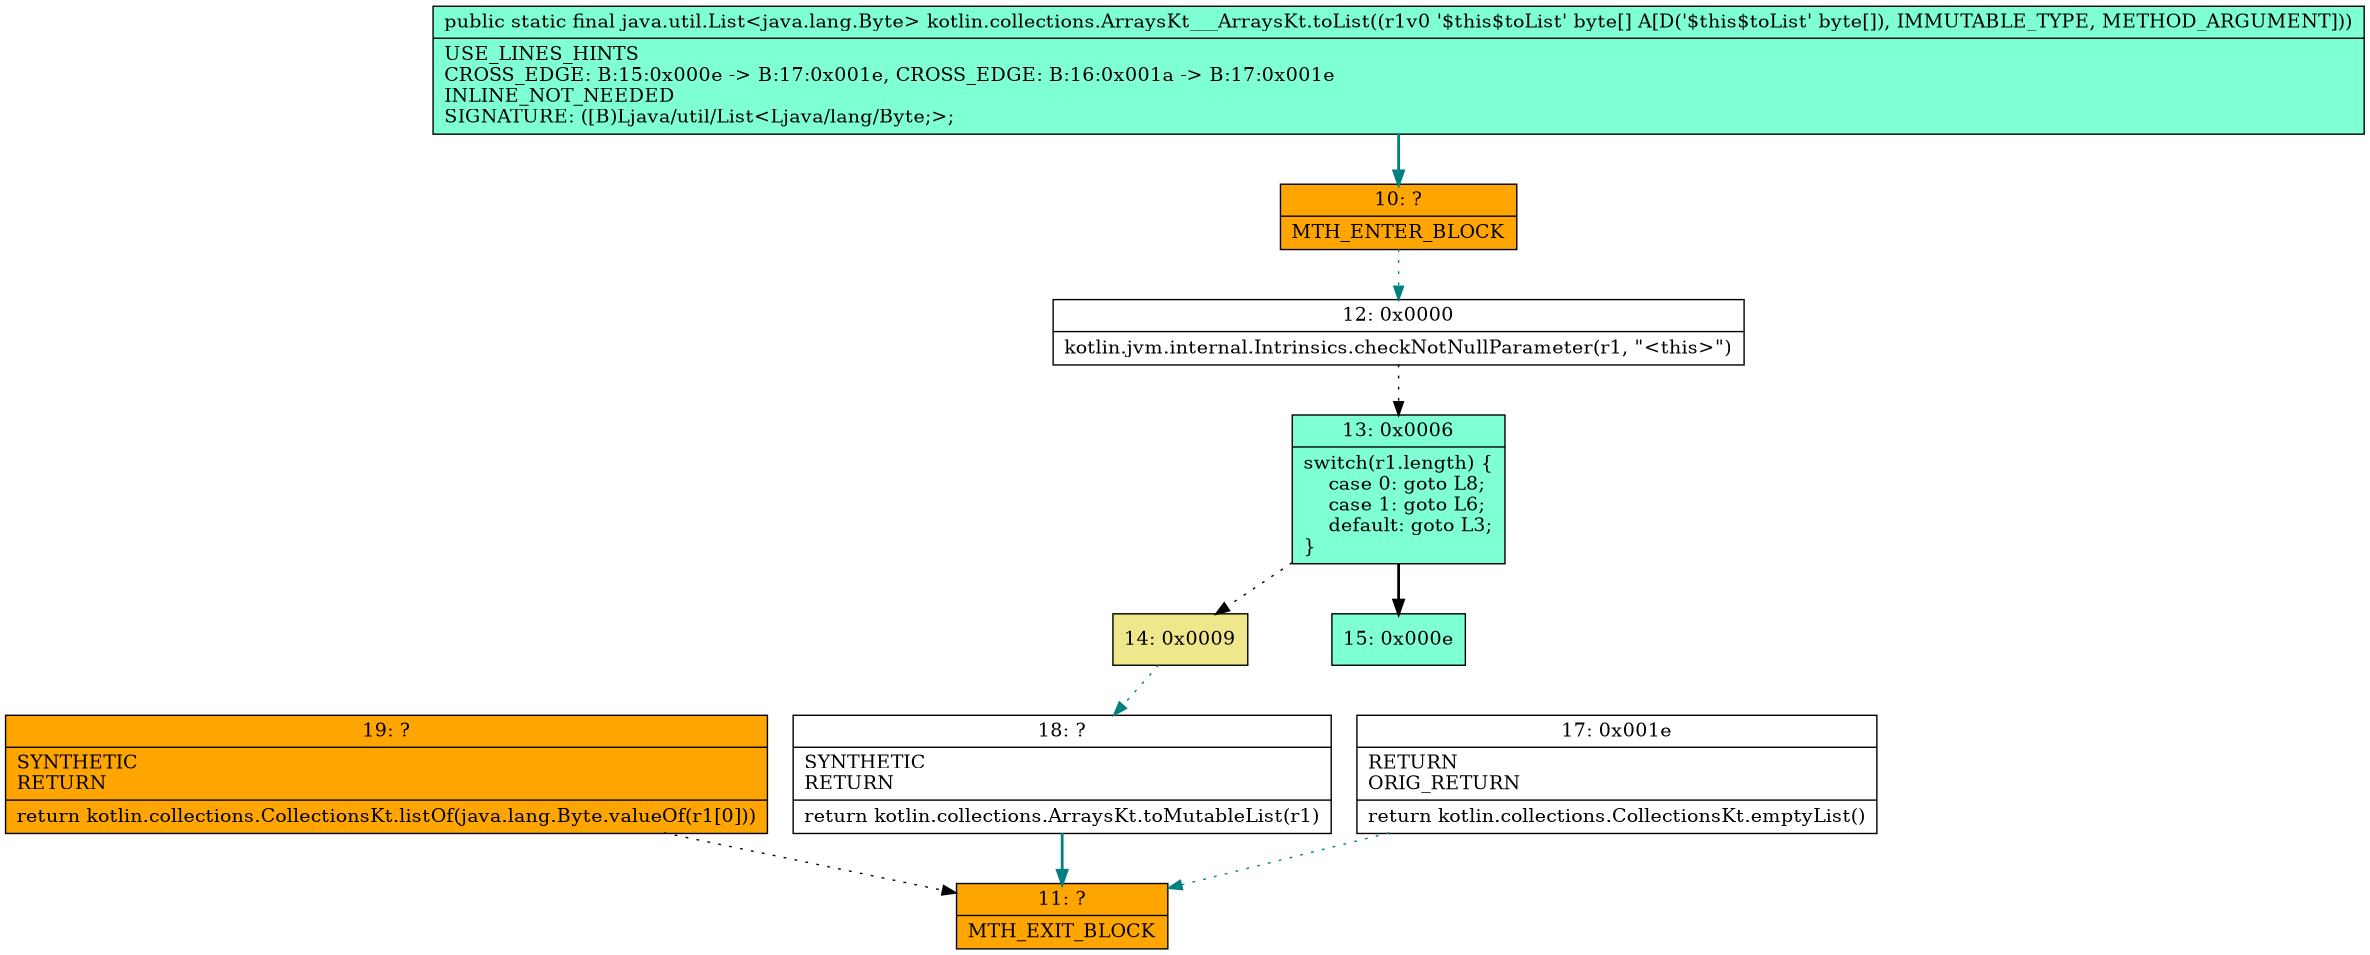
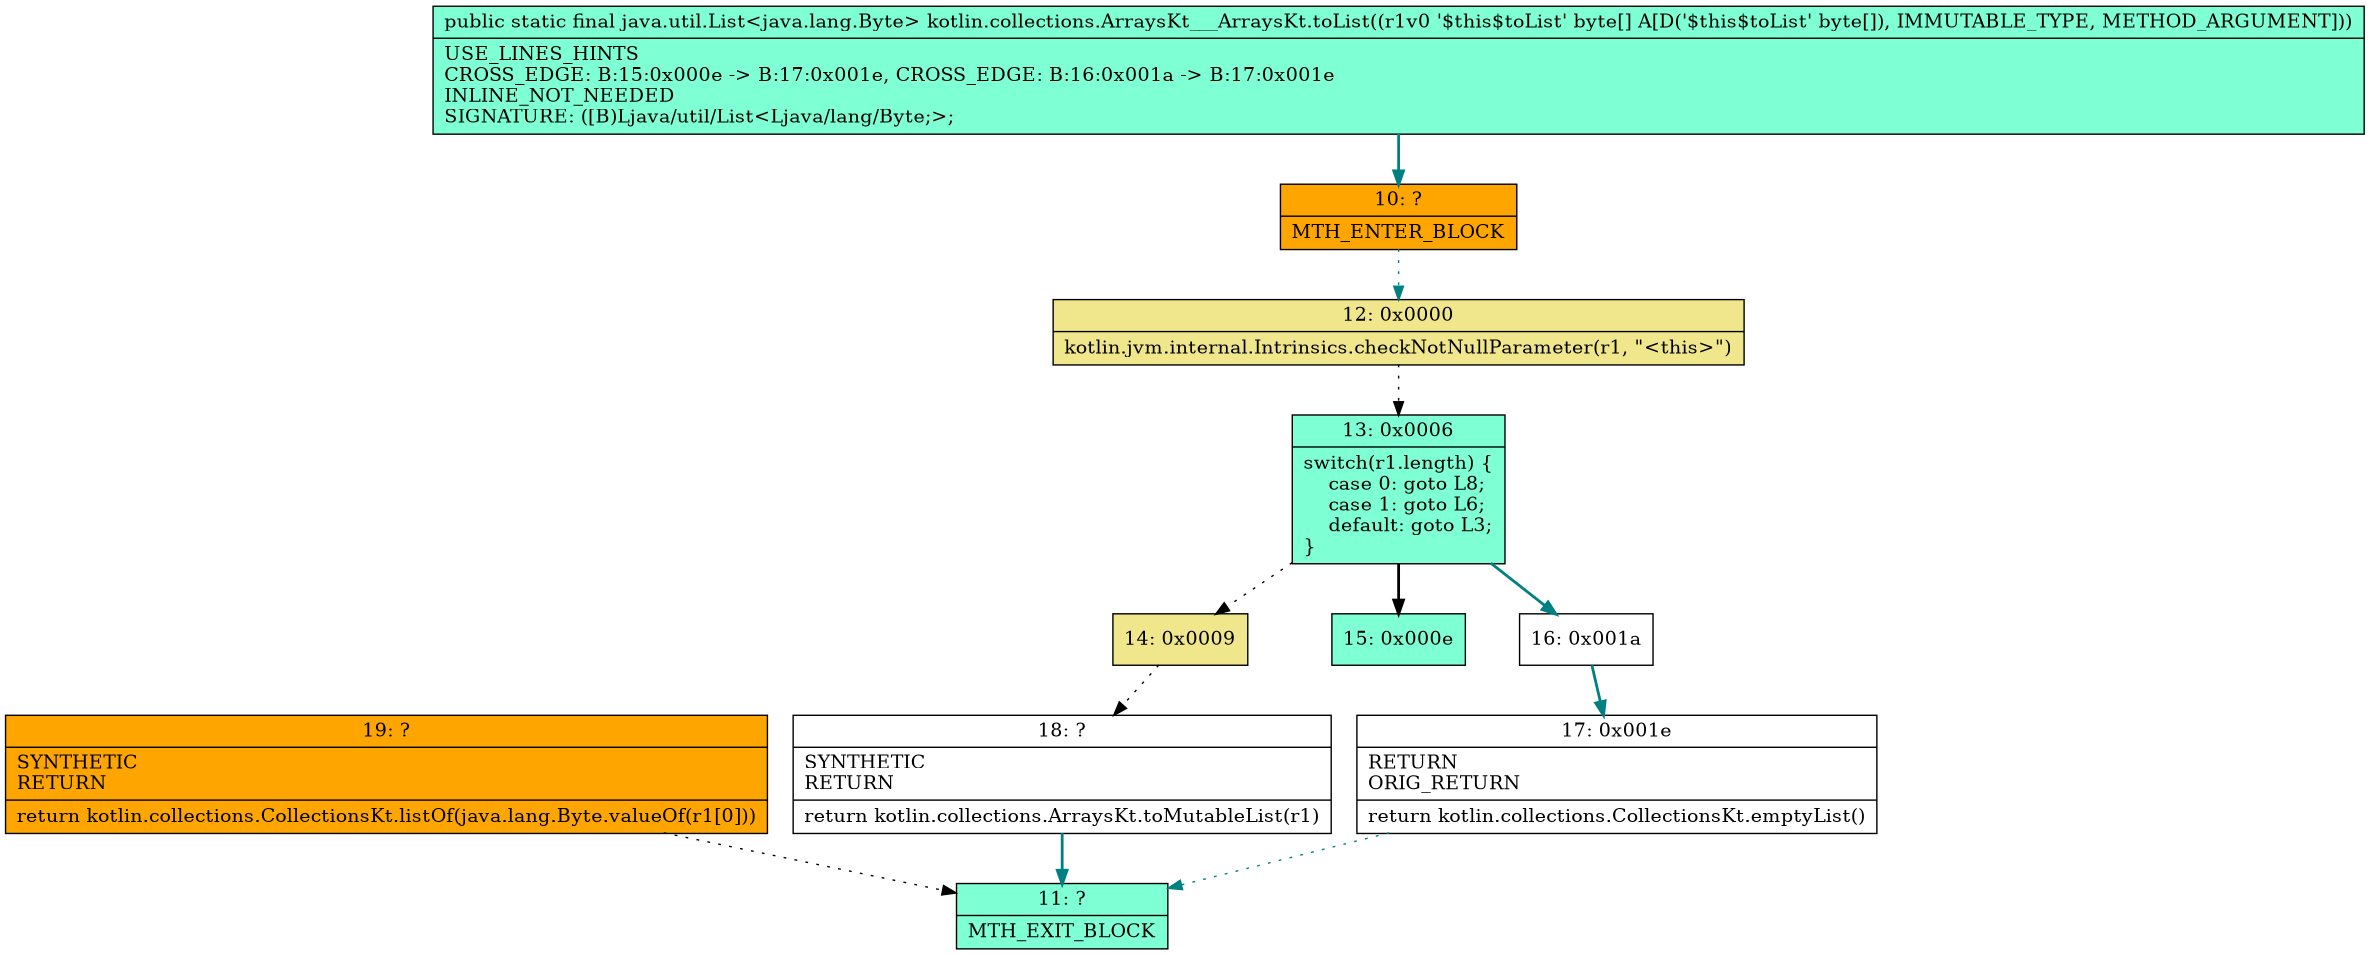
(1399, 332) -> (1399, 332)
none -> (1586, 640)
(1141, 685) -> (1141, 685)
(1062, 916) -> (1062, 916)
